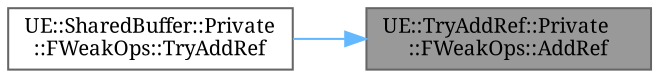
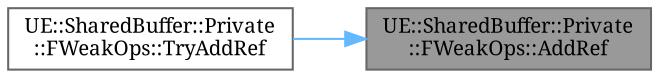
(509, 39) -> (509, 39)
